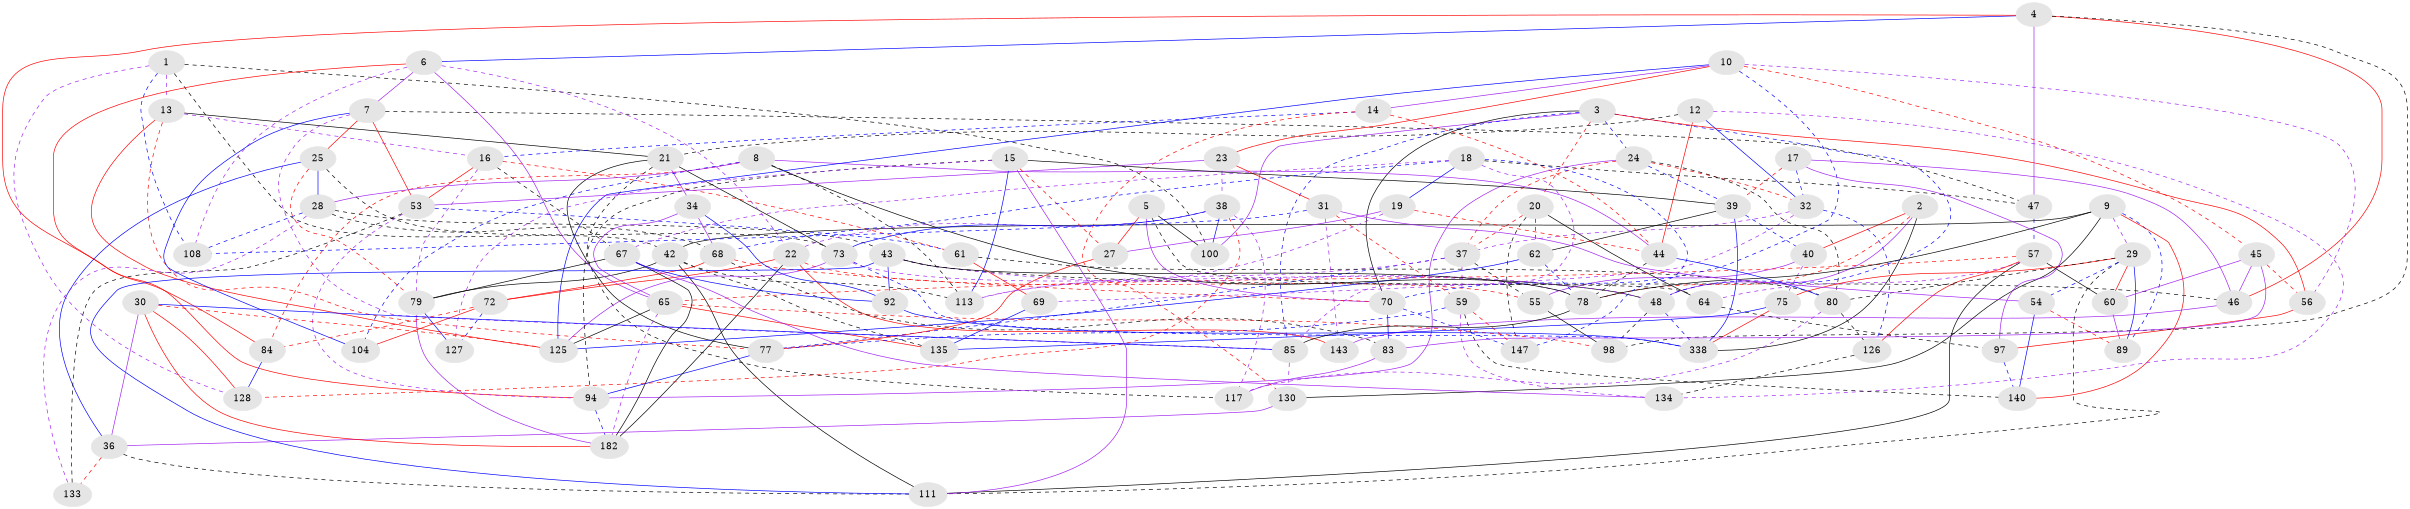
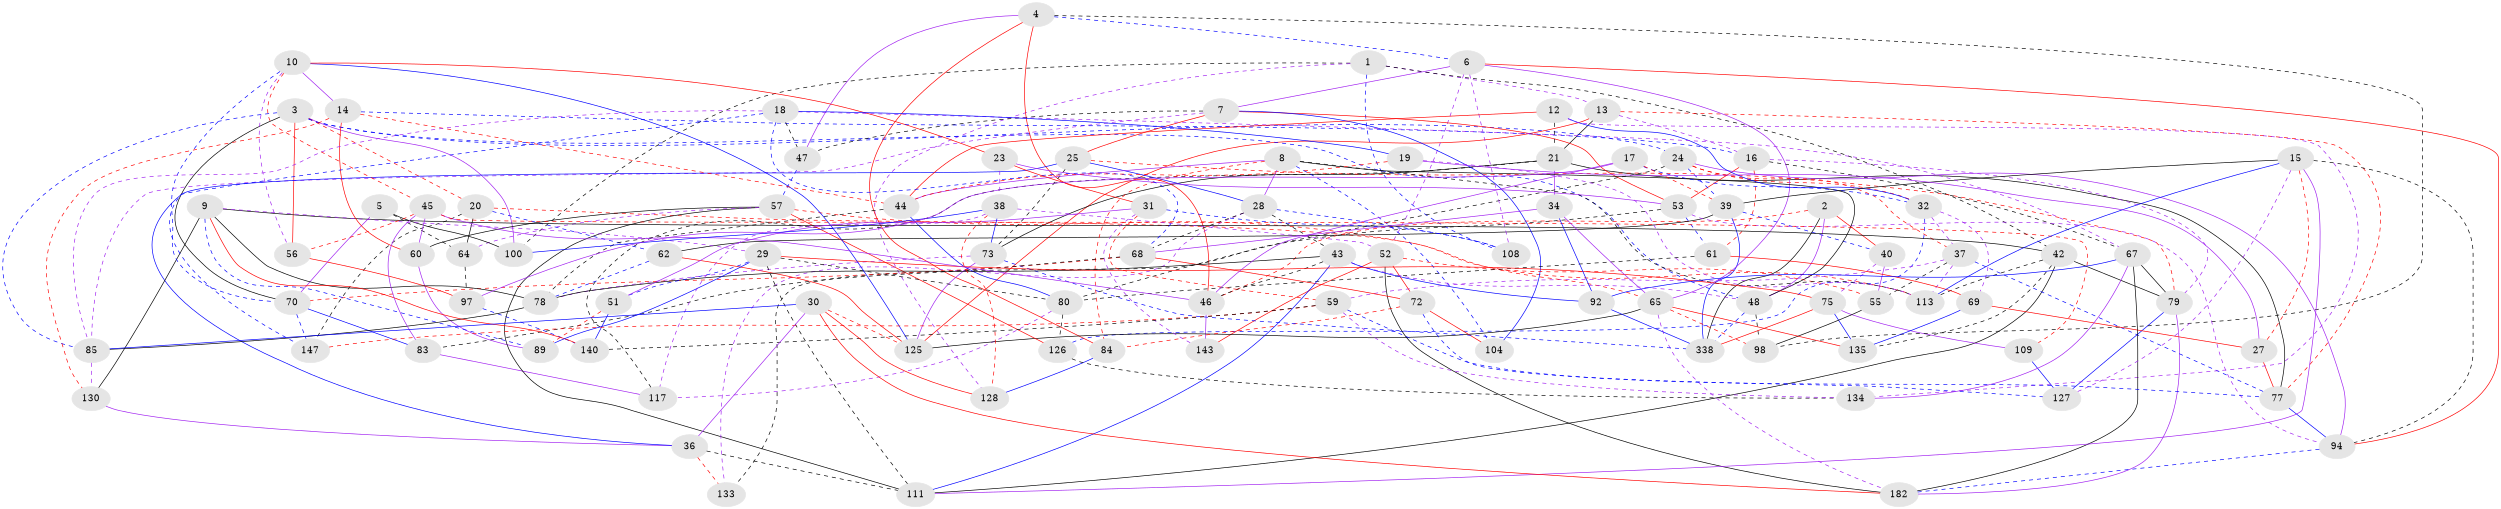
(1229, 39) -> (1252, 35)
(1128, 231) -> (2086, 322)
(1490, 236) -> (1206, 227)
(791, 255) -> (1386, 255)
(2121, 279) -> (347, 199)
(1763, 283) -> (1506, 221)
(2037, 303) -> (614, 303)
(1167, 305) -> (824, 285)
none -> (2024, 351)
